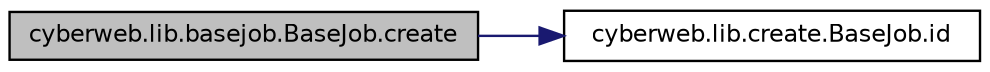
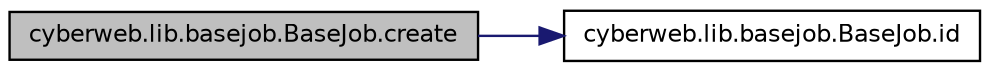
(772, 36) -> (772, 36)
